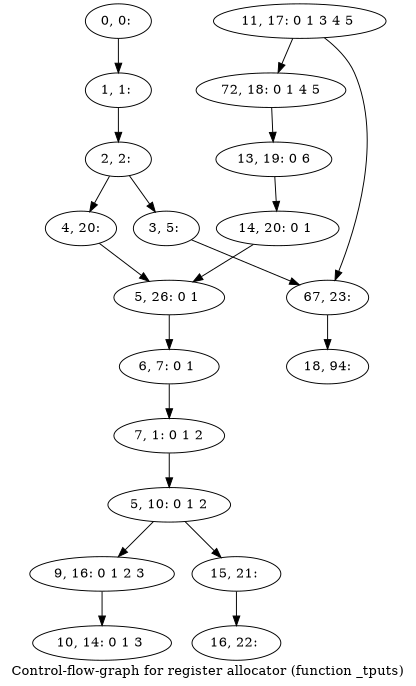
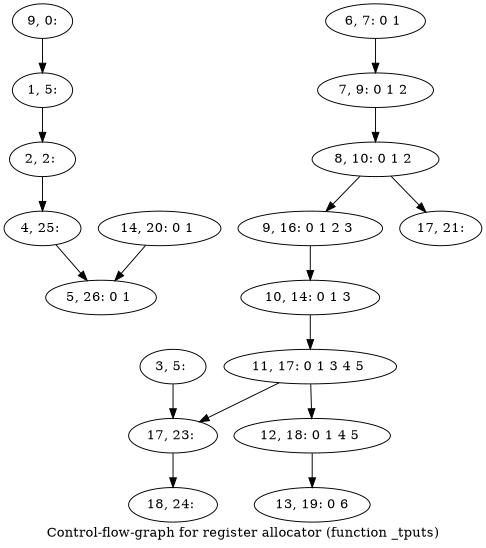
(118, 21) -> (43, 21)
(118, 90) -> (43, 90)
(271, 90) -> (312, 436)
(276, 189) -> none
(140, 190) -> none
(81, 228) -> (43, 228)
(328, 298) -> (173, 436)
(169, 327) -> none
none -> (310, 327)
(328, 367) -> (173, 505)
(169, 436) -> (376, 90)
(169, 505) -> (376, 159)
(236, 574) -> (441, 228)
(236, 643) -> none
